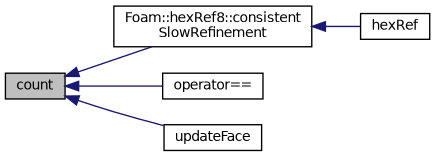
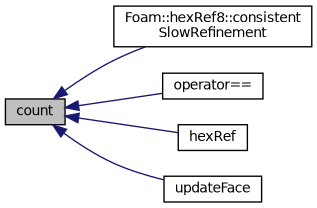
(343, 26) -> (128, 125)
